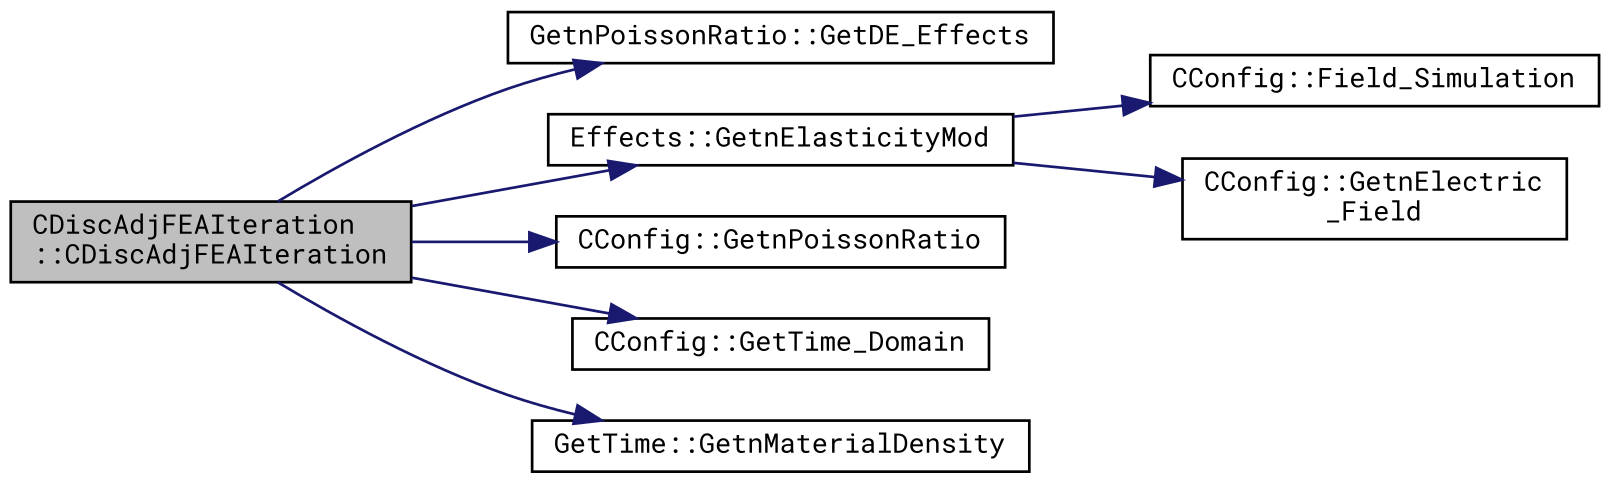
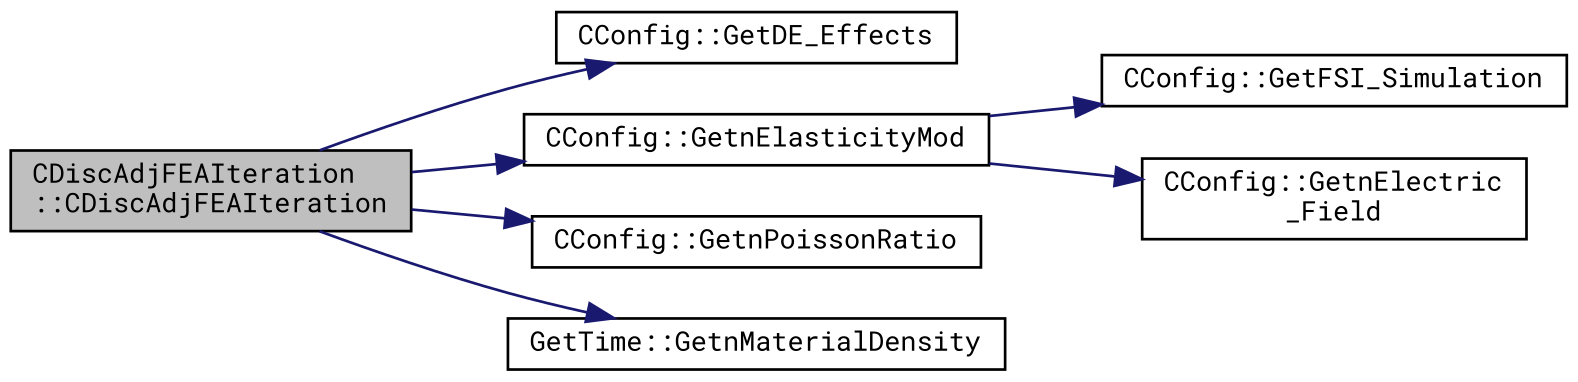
(781, 38) -> (757, 38)
(1375, 81) -> (1334, 81)
(781, 140) -> (757, 140)
(781, 344) -> none
